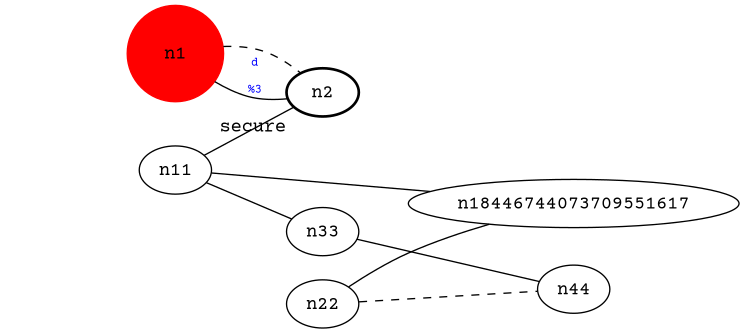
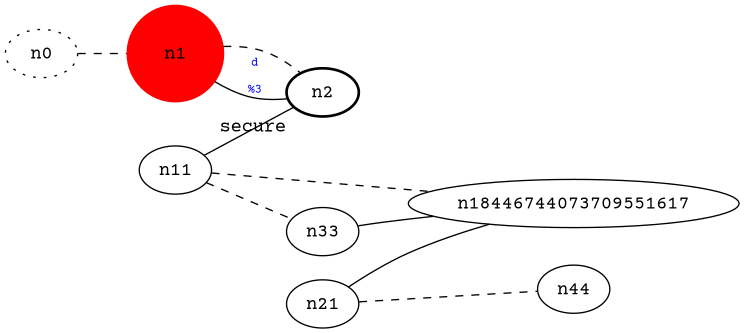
none -> (42, 54)
(321, 182) -> (321, 182)
(249, 201) -> (249, 201)
(448, 260) -> (396, 221)
(323, 304) -> (323, 304)
